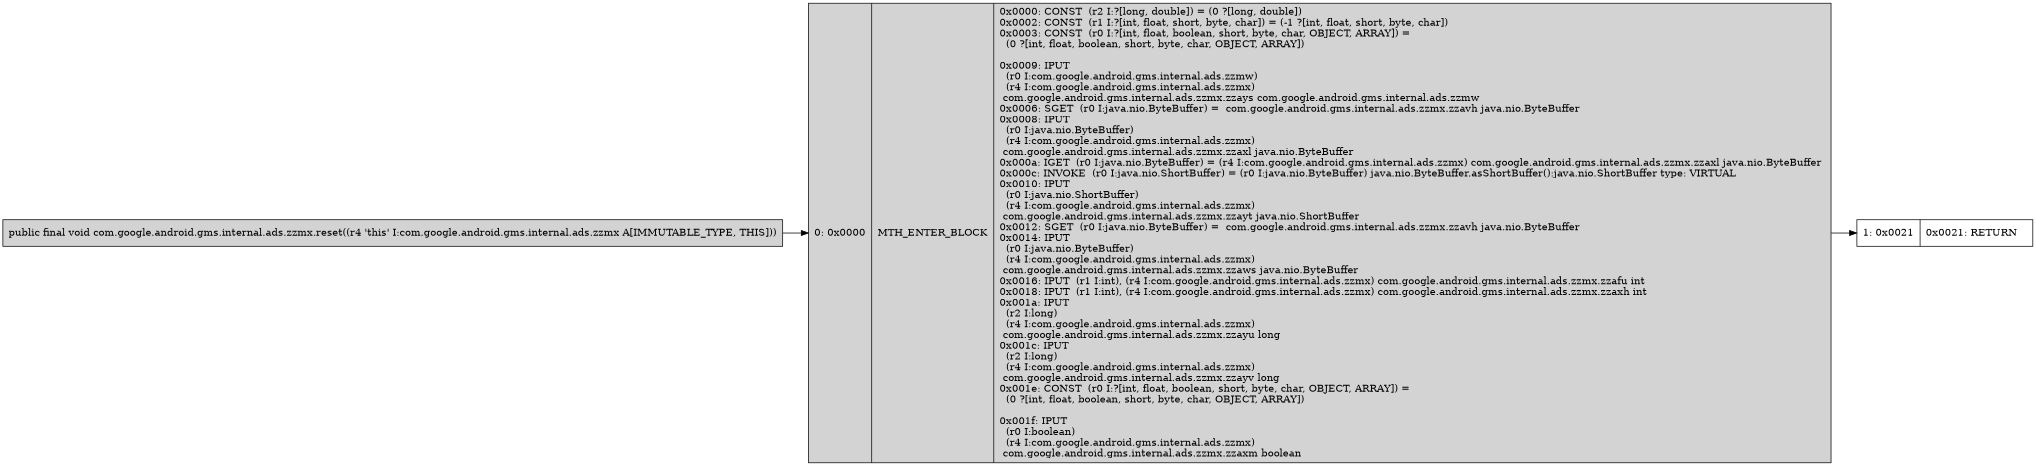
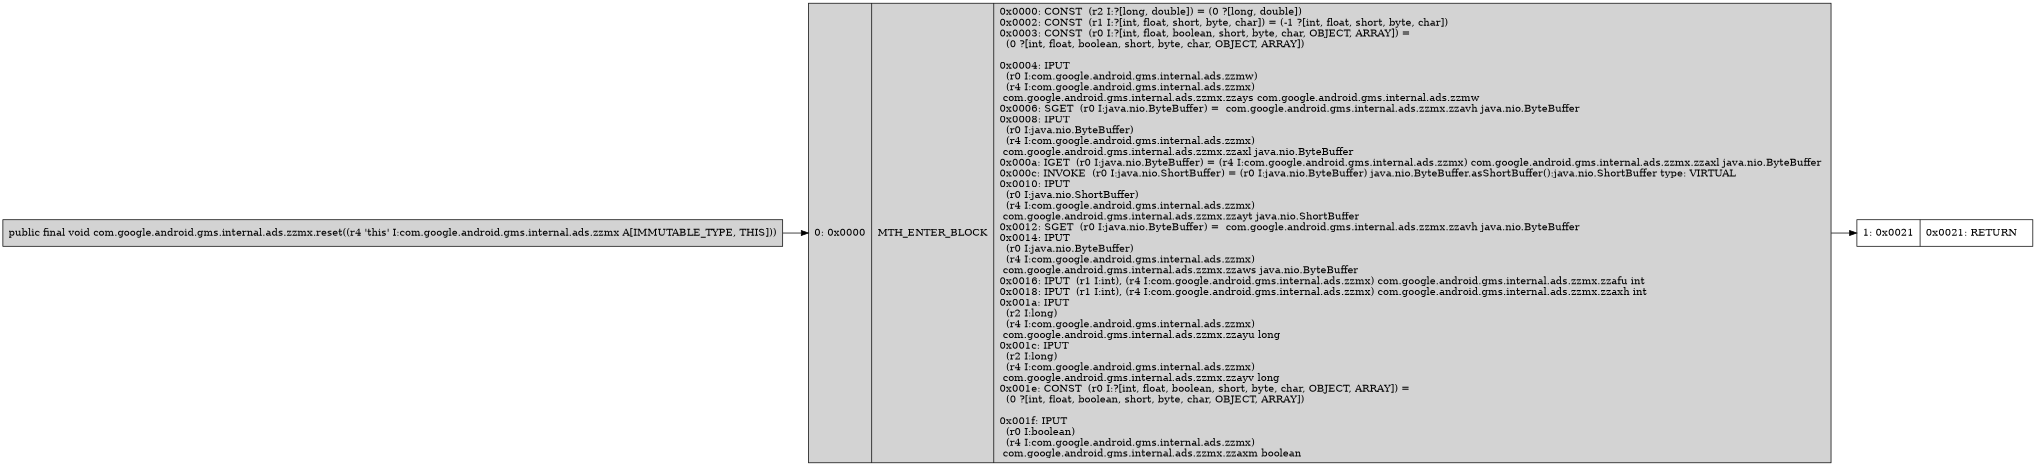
(1038, 66) -> (1038, 66)
